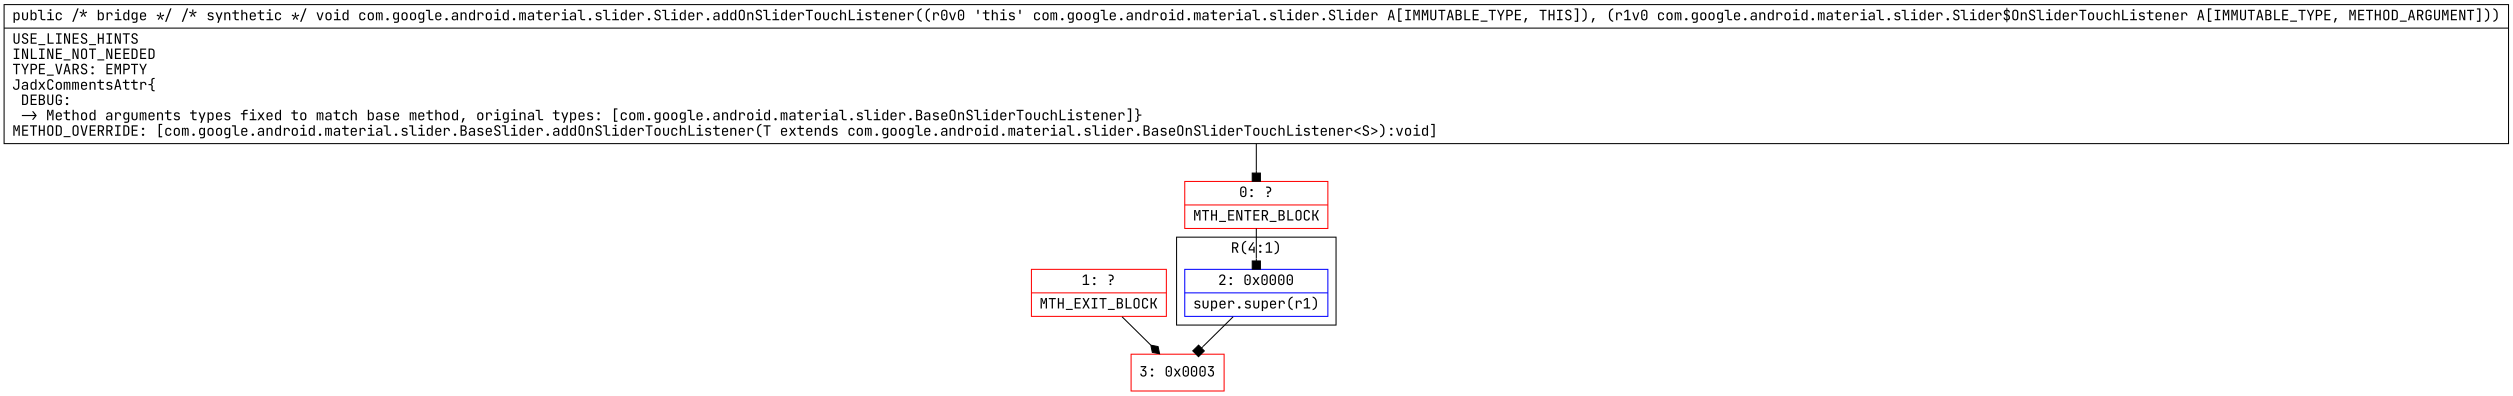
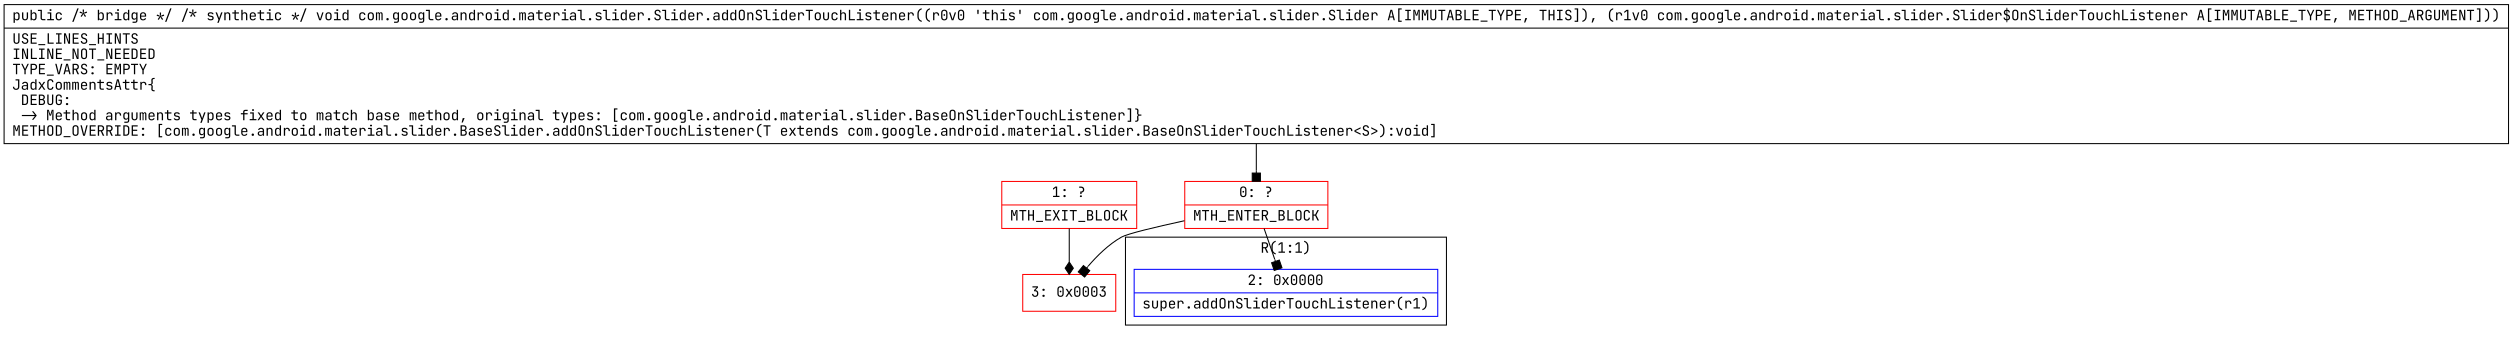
(1256, 249) -> (1286, 249)
(1256, 304) -> (1286, 304)
(1218, 332) -> (1142, 231)
